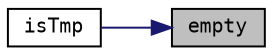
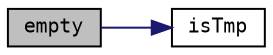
(126, 28) -> (126, 28)
